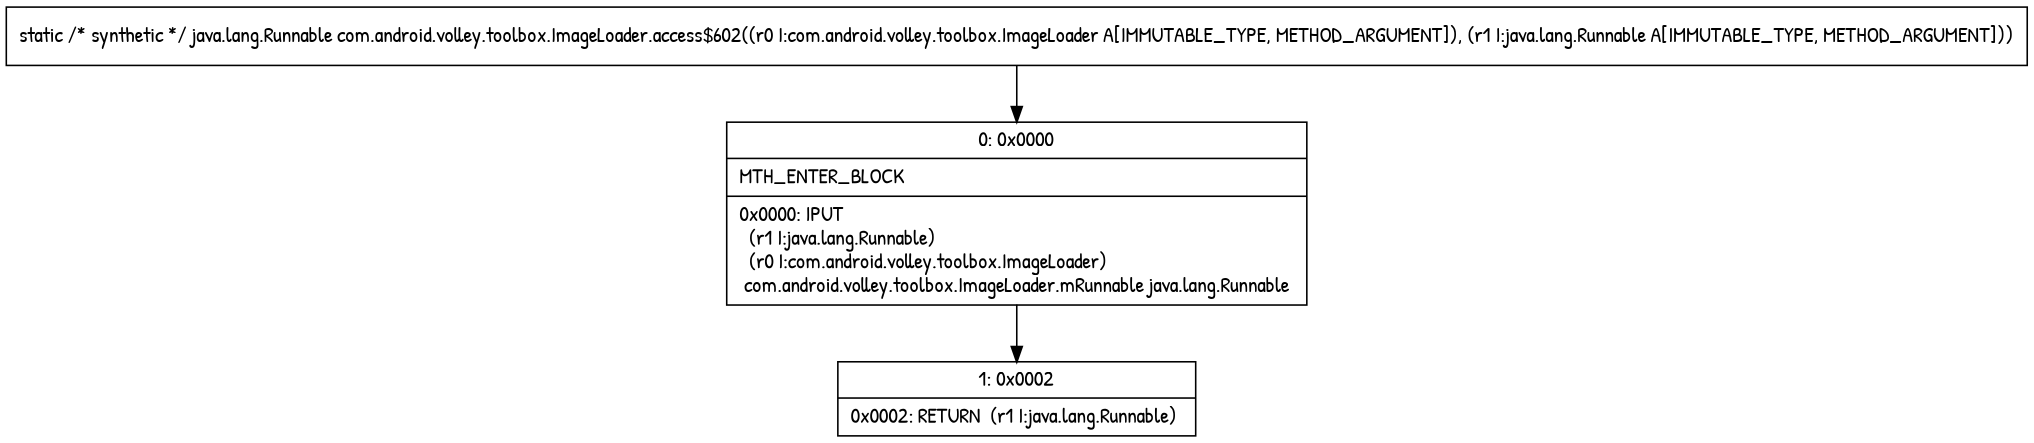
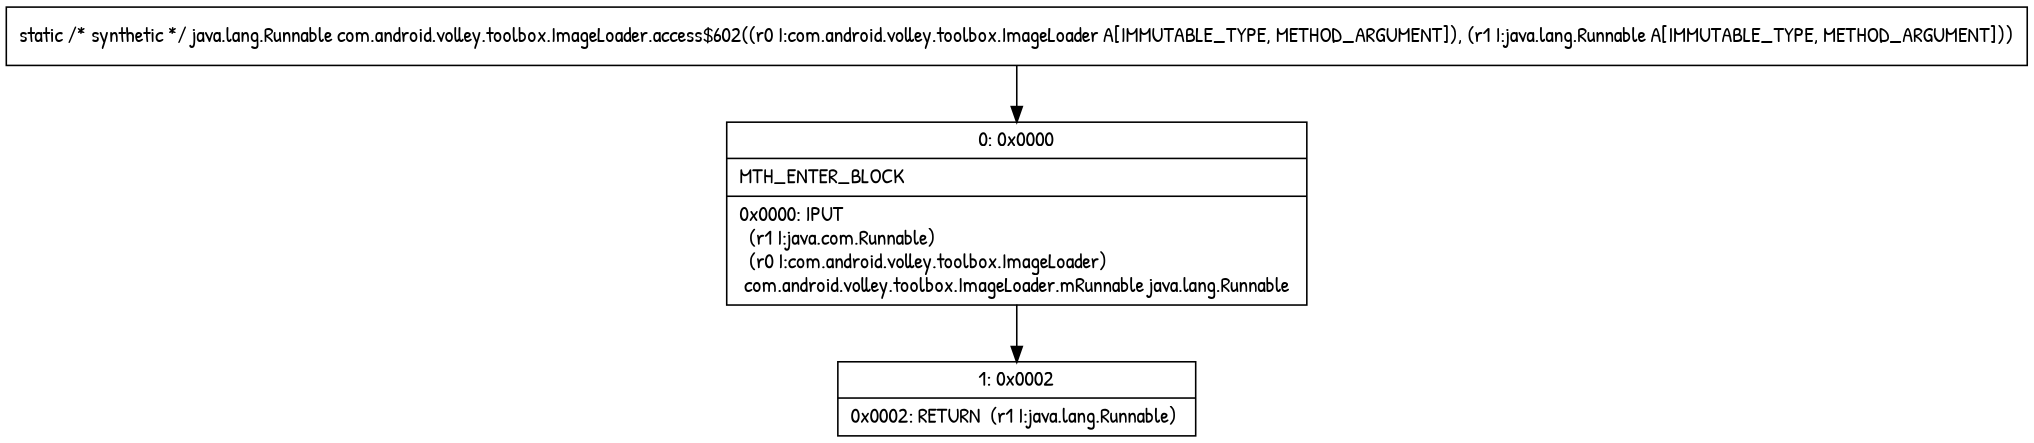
(838, 238) -> (838, 238)
